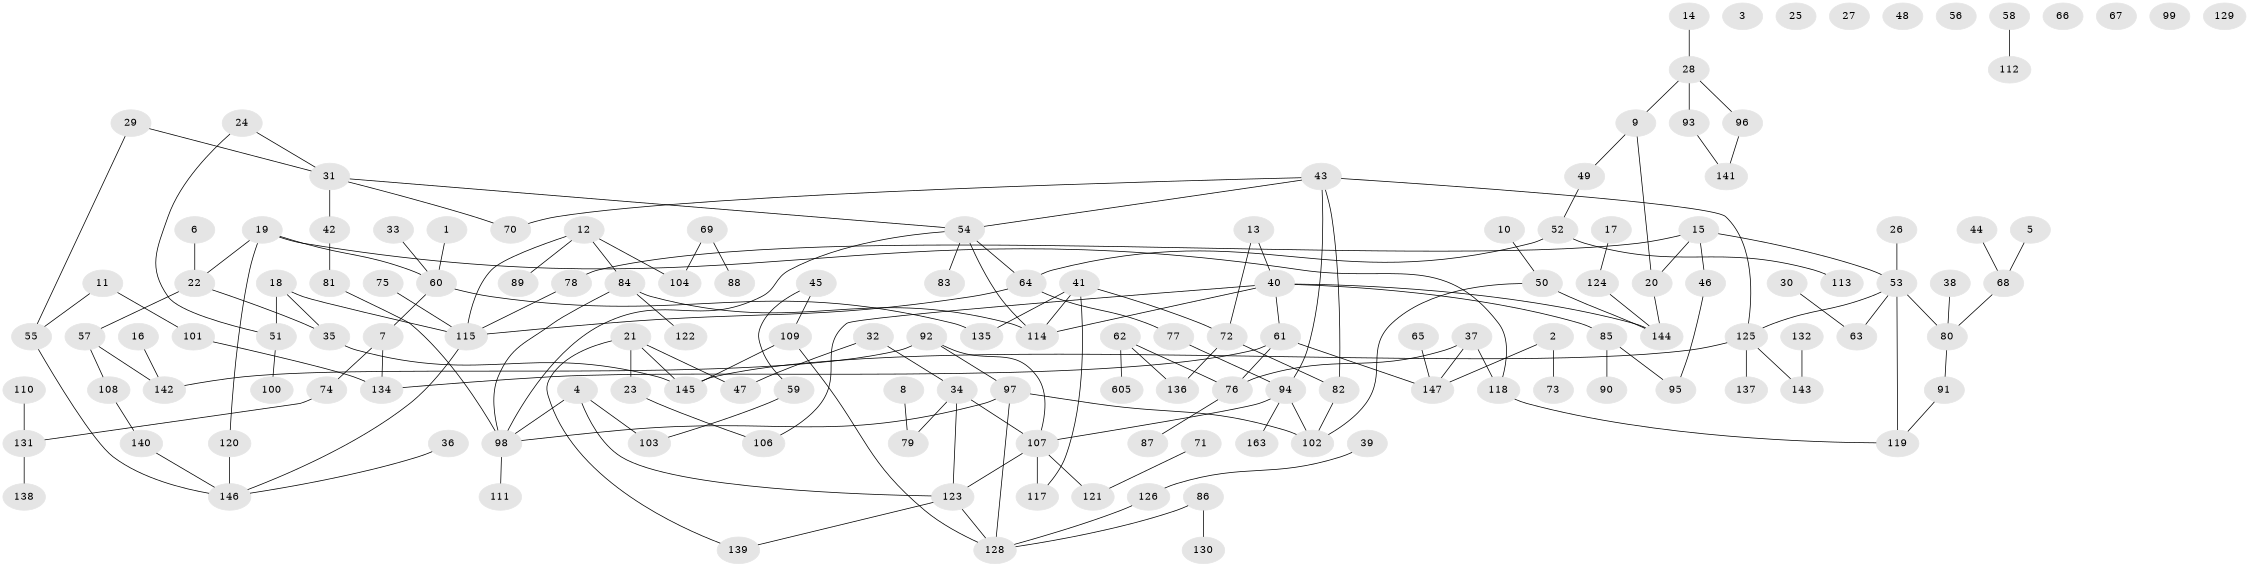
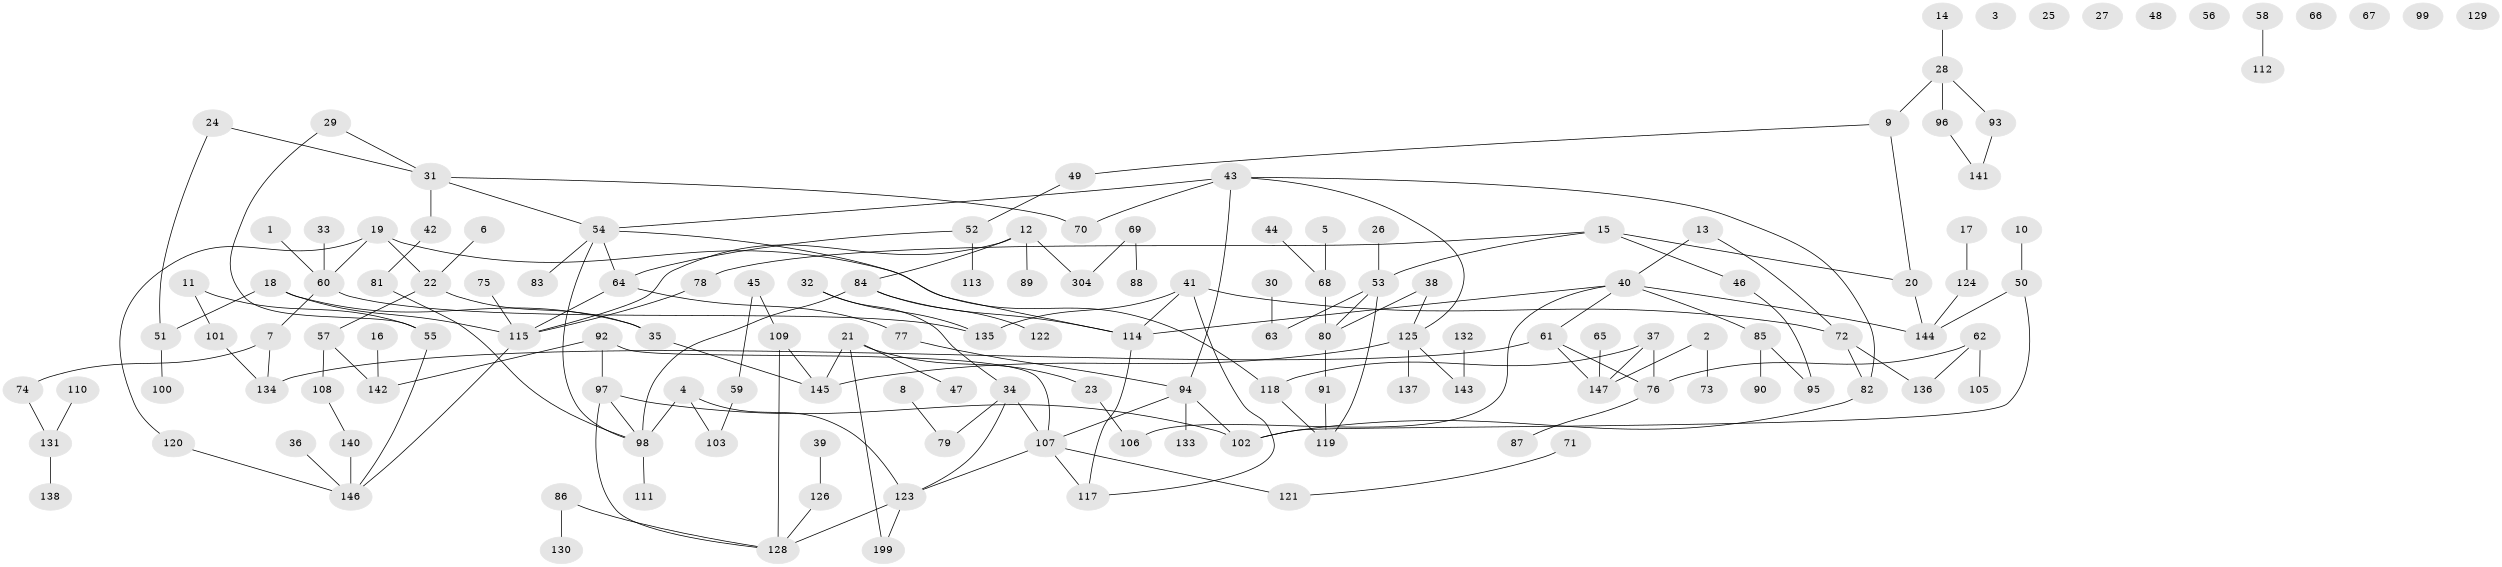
(680, 283) -> (1082, 283)
(1828, 309) -> (1418, 316)
(816, 358) -> (925, 316)
(1122, 390) -> (1980, 390)
none -> (1118, 405)
(1257, 444) -> (1186, 444)
(738, 550) -> (883, 550)
